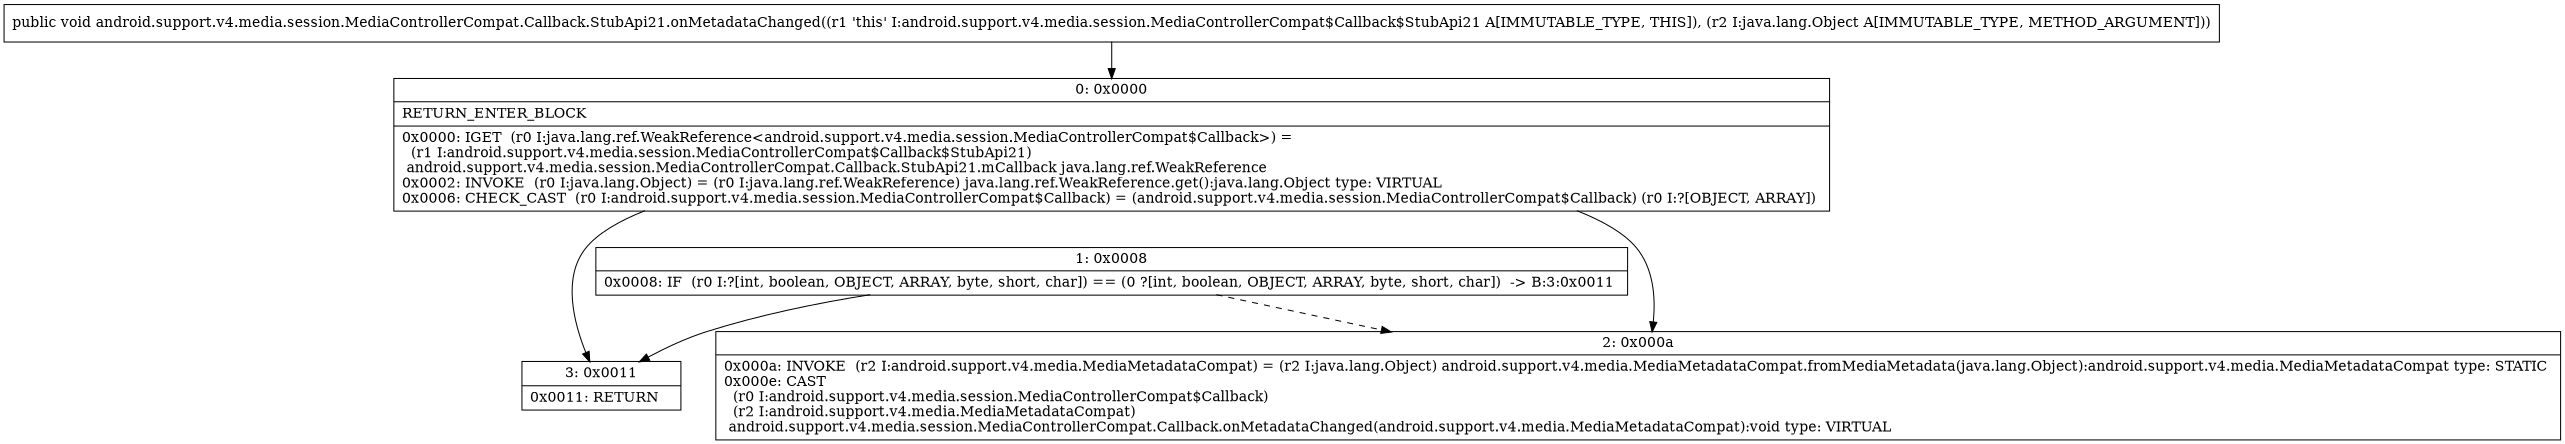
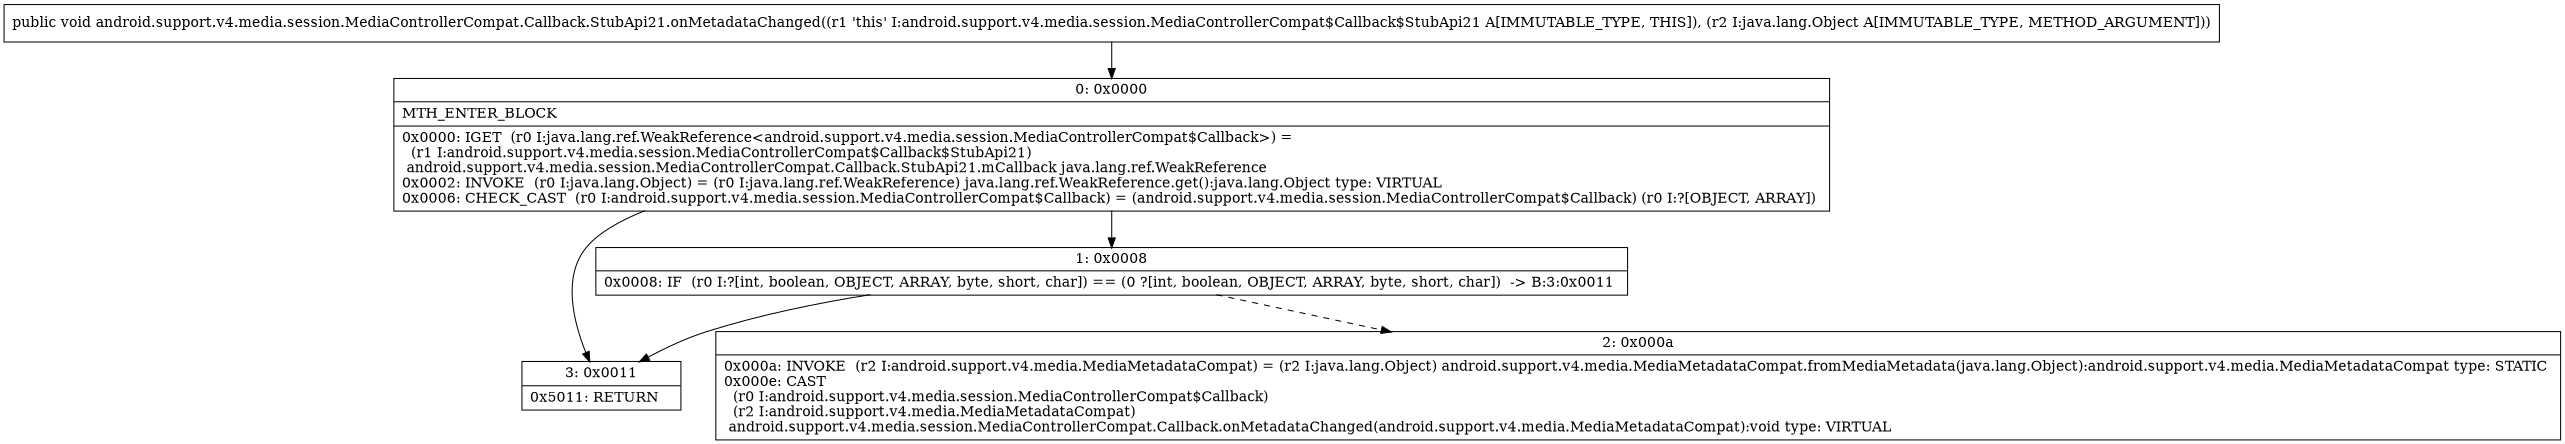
(495, 113) -> (480, 113)
(1638, 251) -> (1112, 224)
(601, 397) -> (601, 397)
